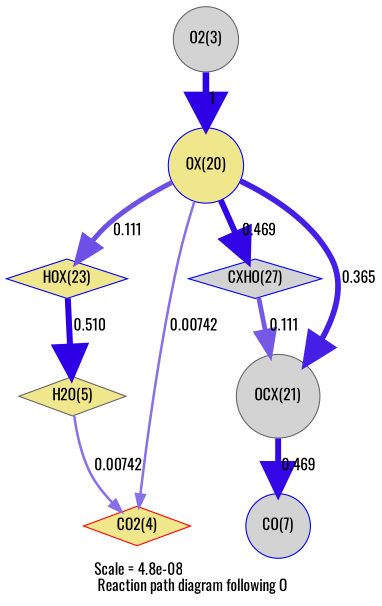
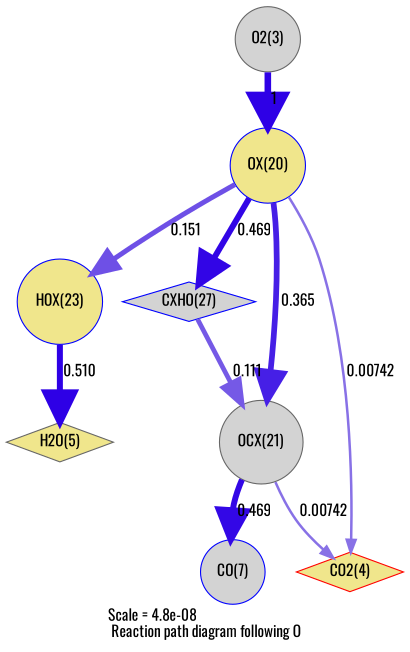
(126, 231) -> (184, 231)
(67, 279) -> (60, 302)
(86, 463) -> (295, 519)
